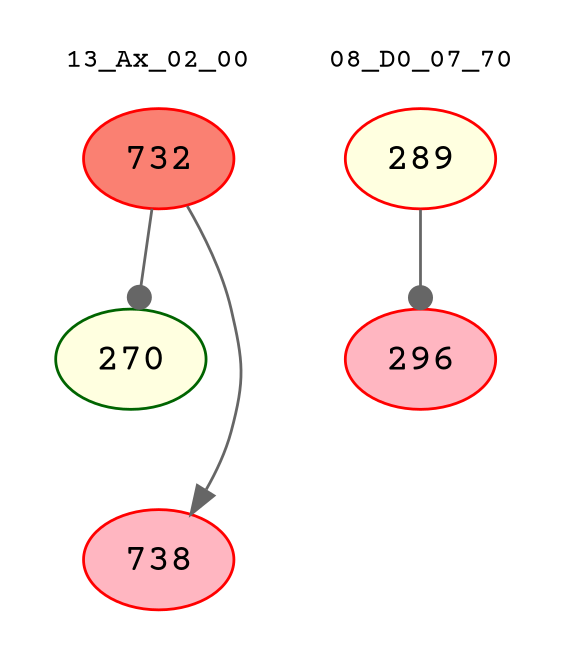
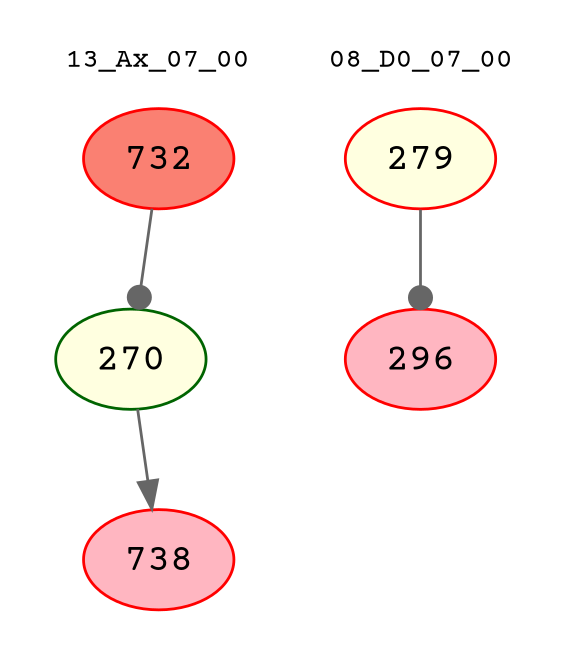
(159, 60) -> (159, 60)
(422, 60) -> (422, 60)
(420, 159) -> (420, 159)
(239, 346) -> (143, 445)
